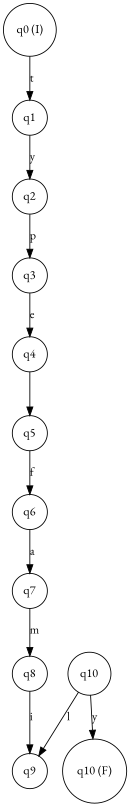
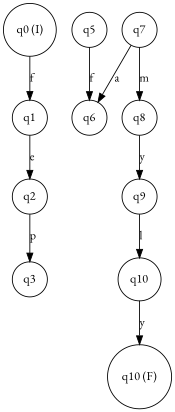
(32, 78) -> (32, 78)
(33, 157) -> (32, 157)
(30, 354) -> none
(30, 547) -> (117, 70)
(32, 717) -> (143, 157)
(61, 720) -> (140, 232)
